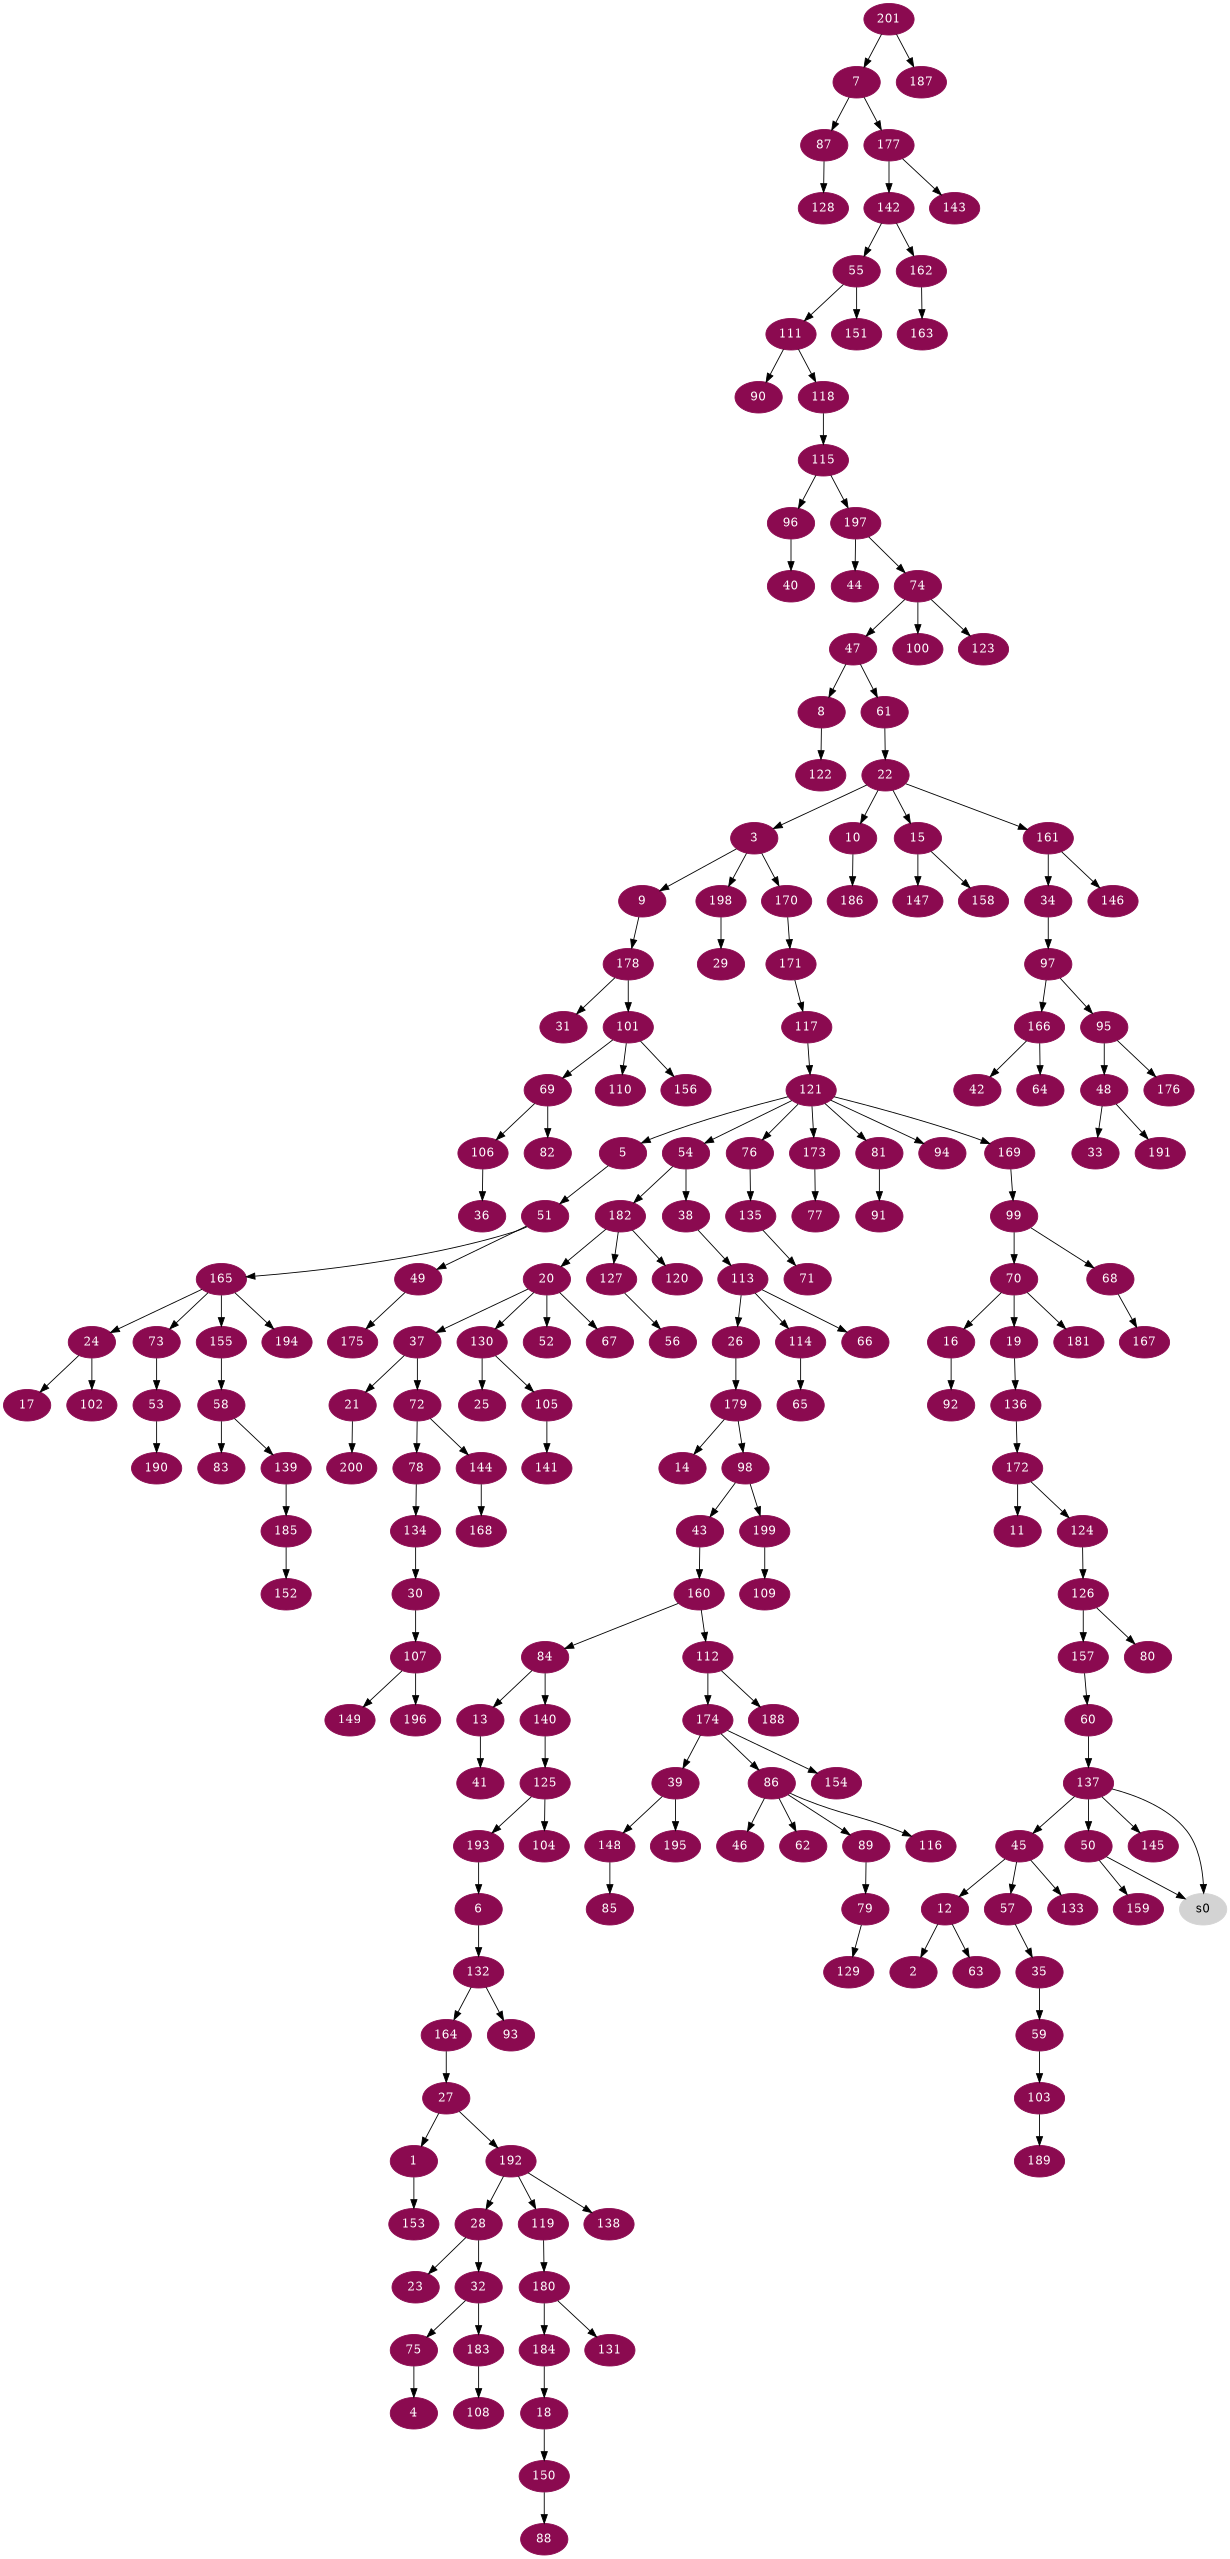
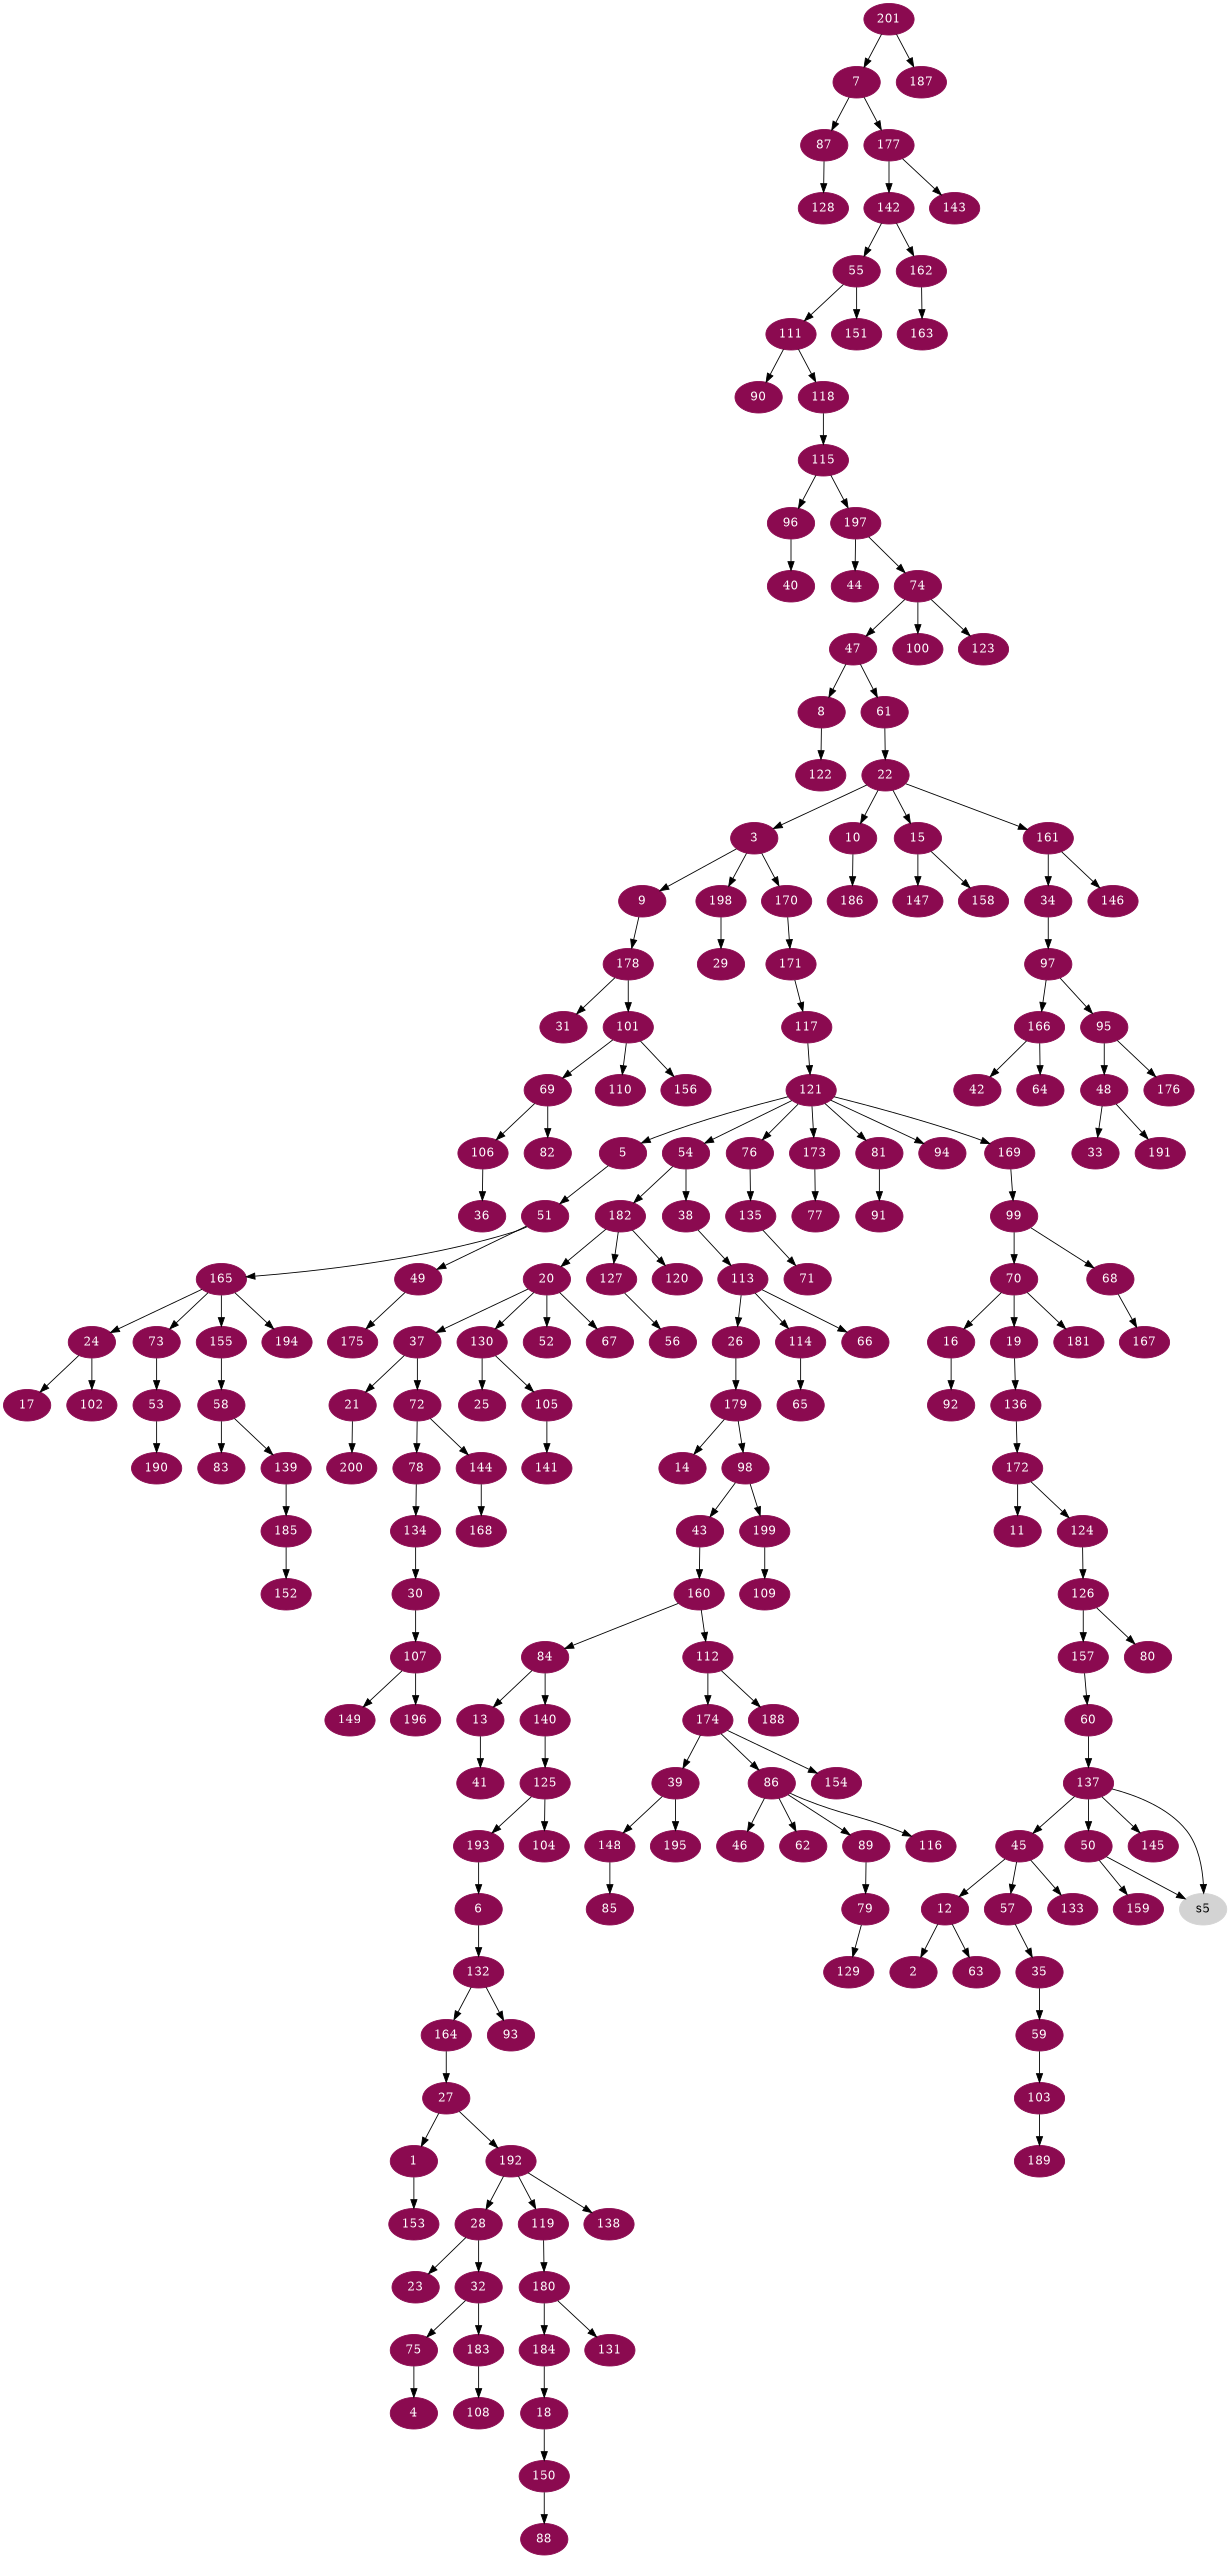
(1203, 1909) -> (1203, 1909)
